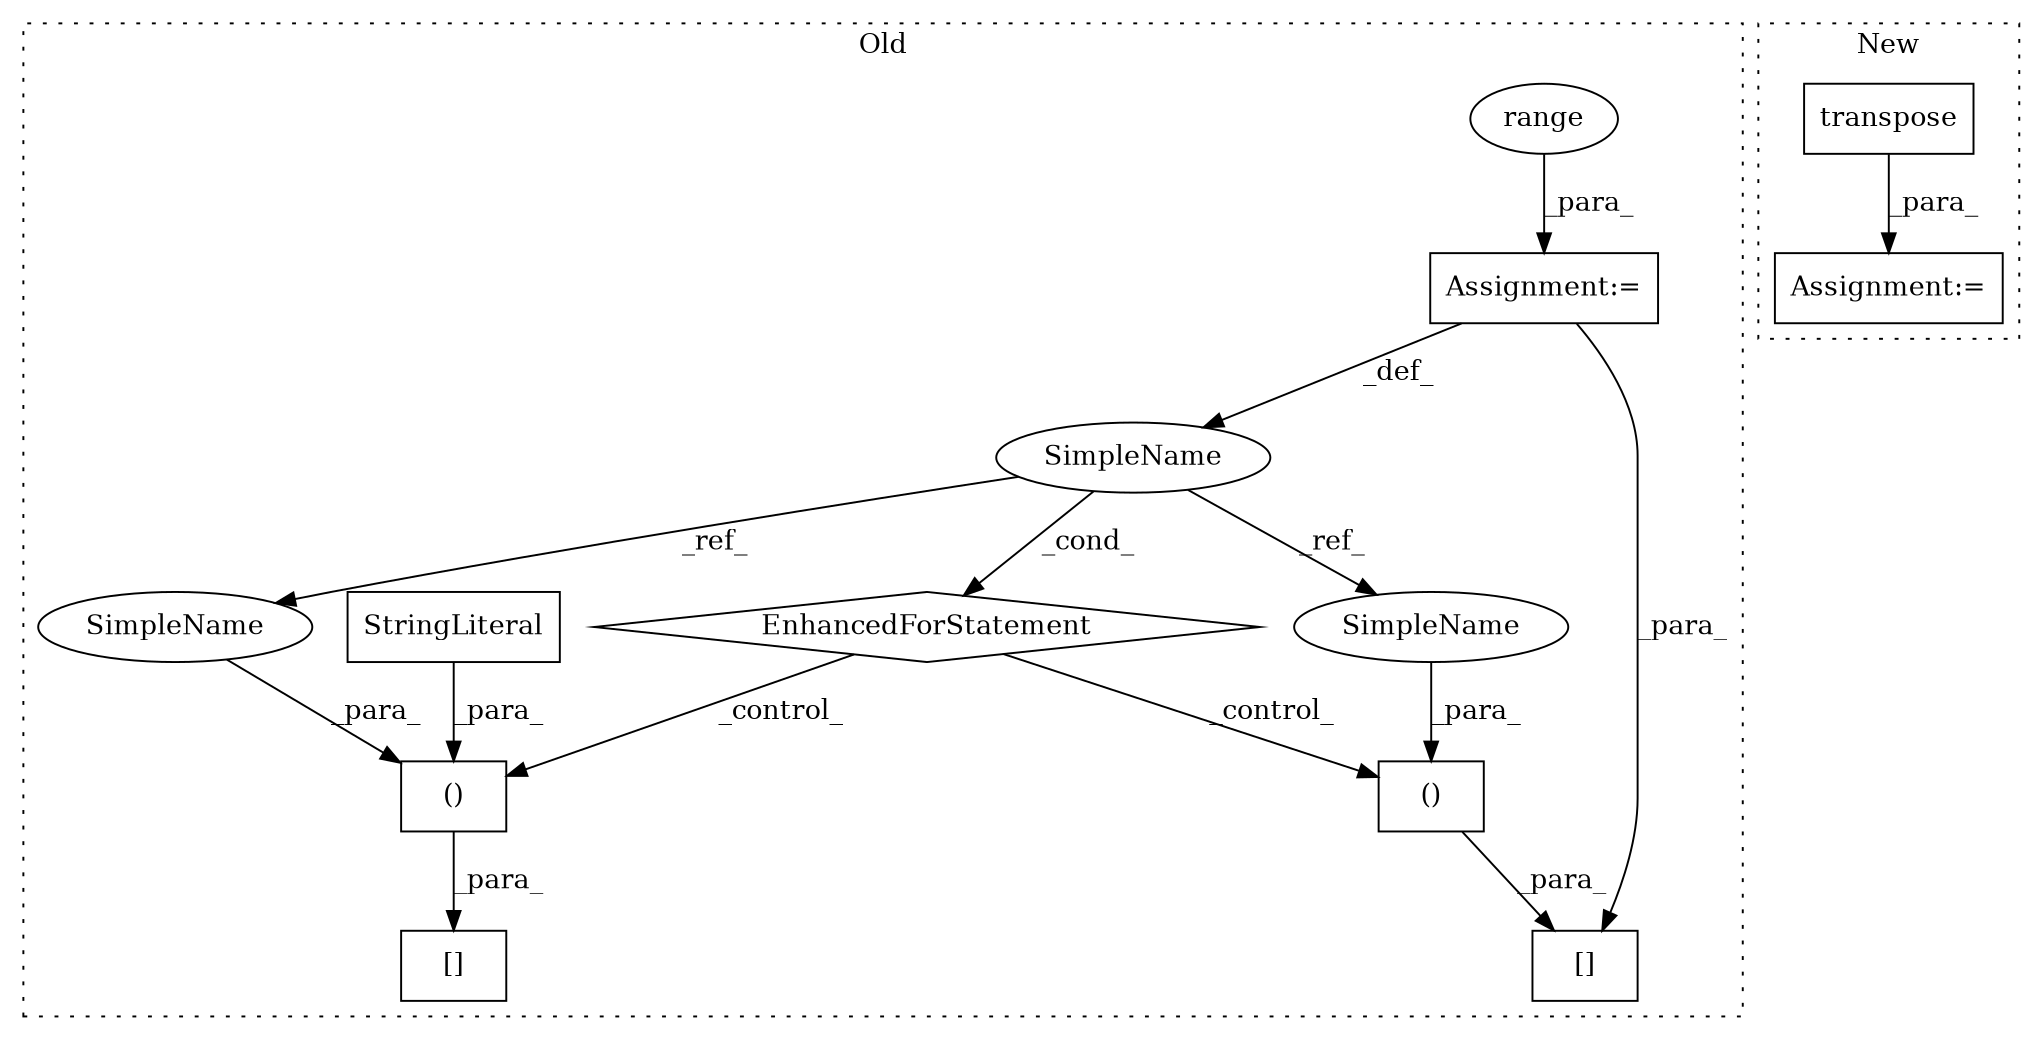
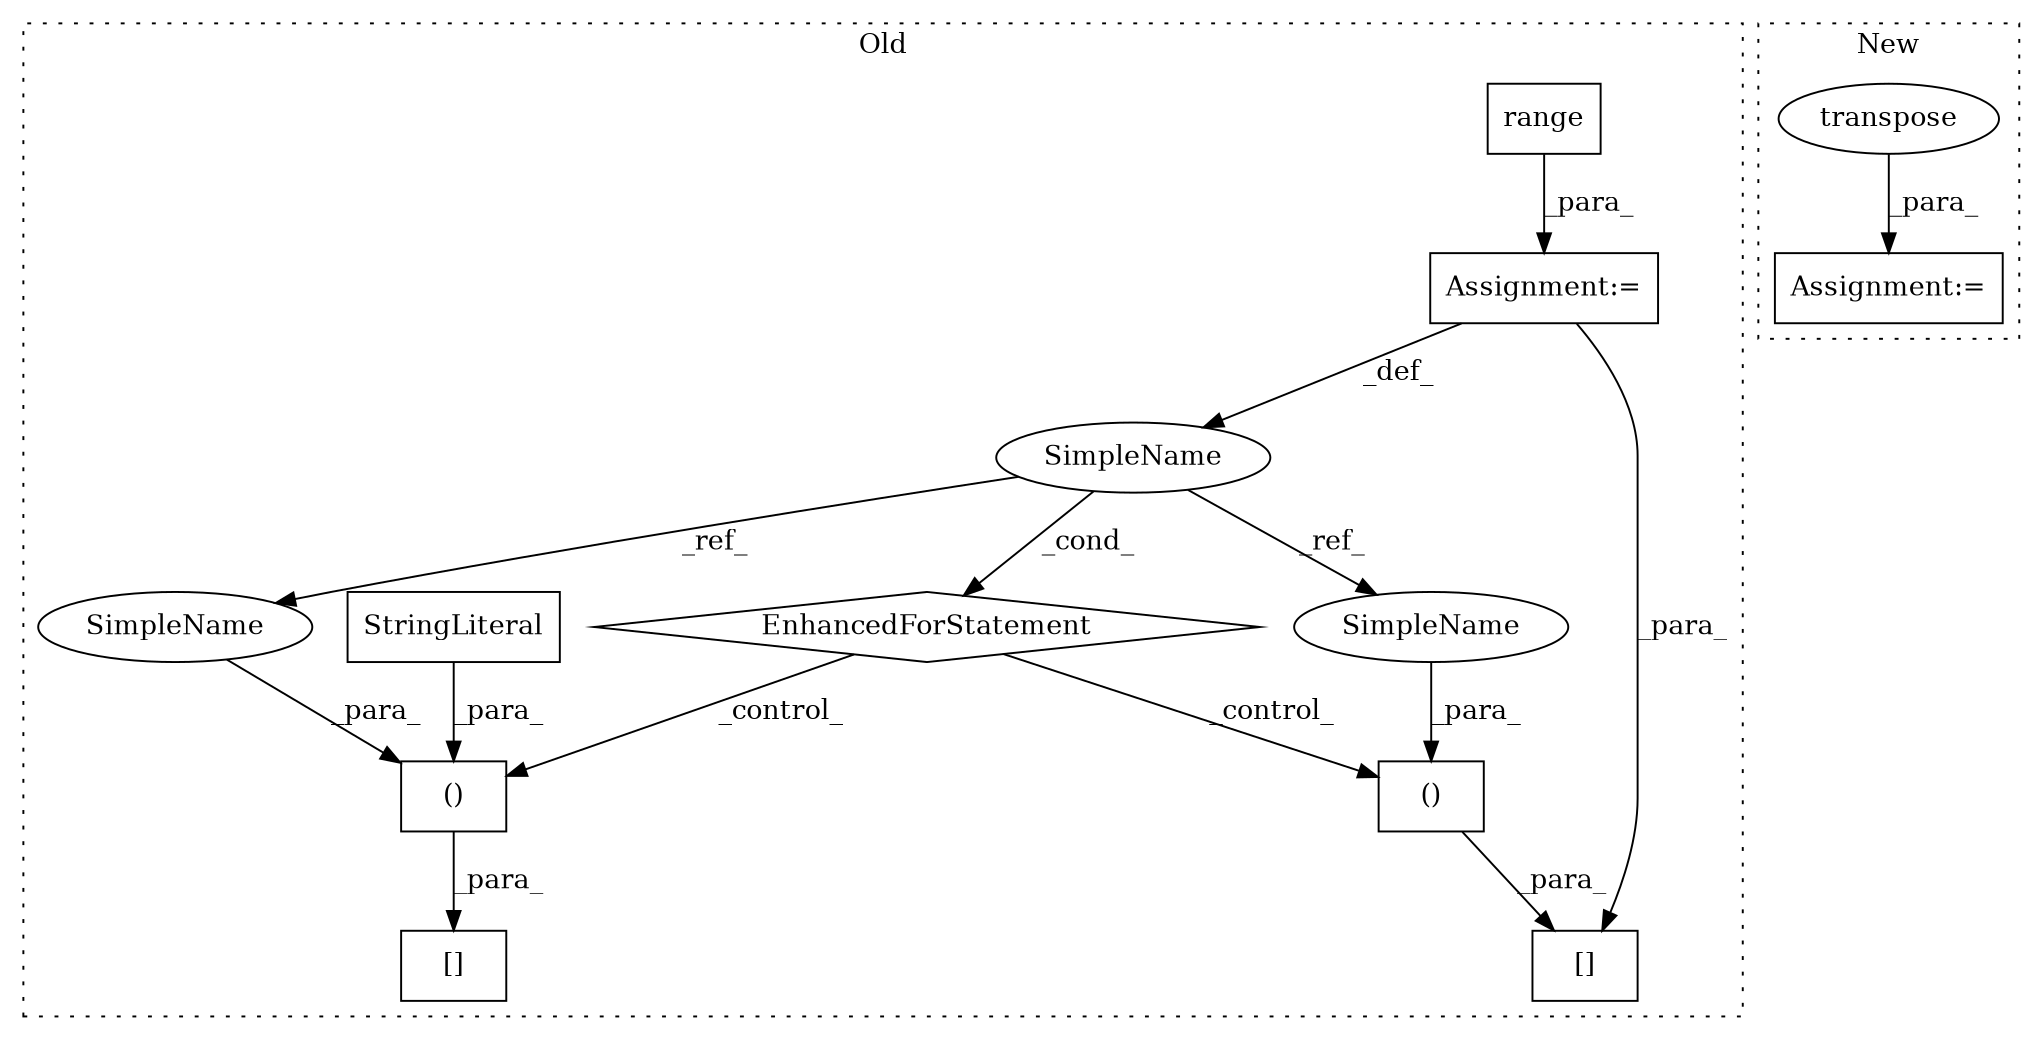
(1544, 119) -> (1544, 119)
(1889, 119) -> (1889, 119)
